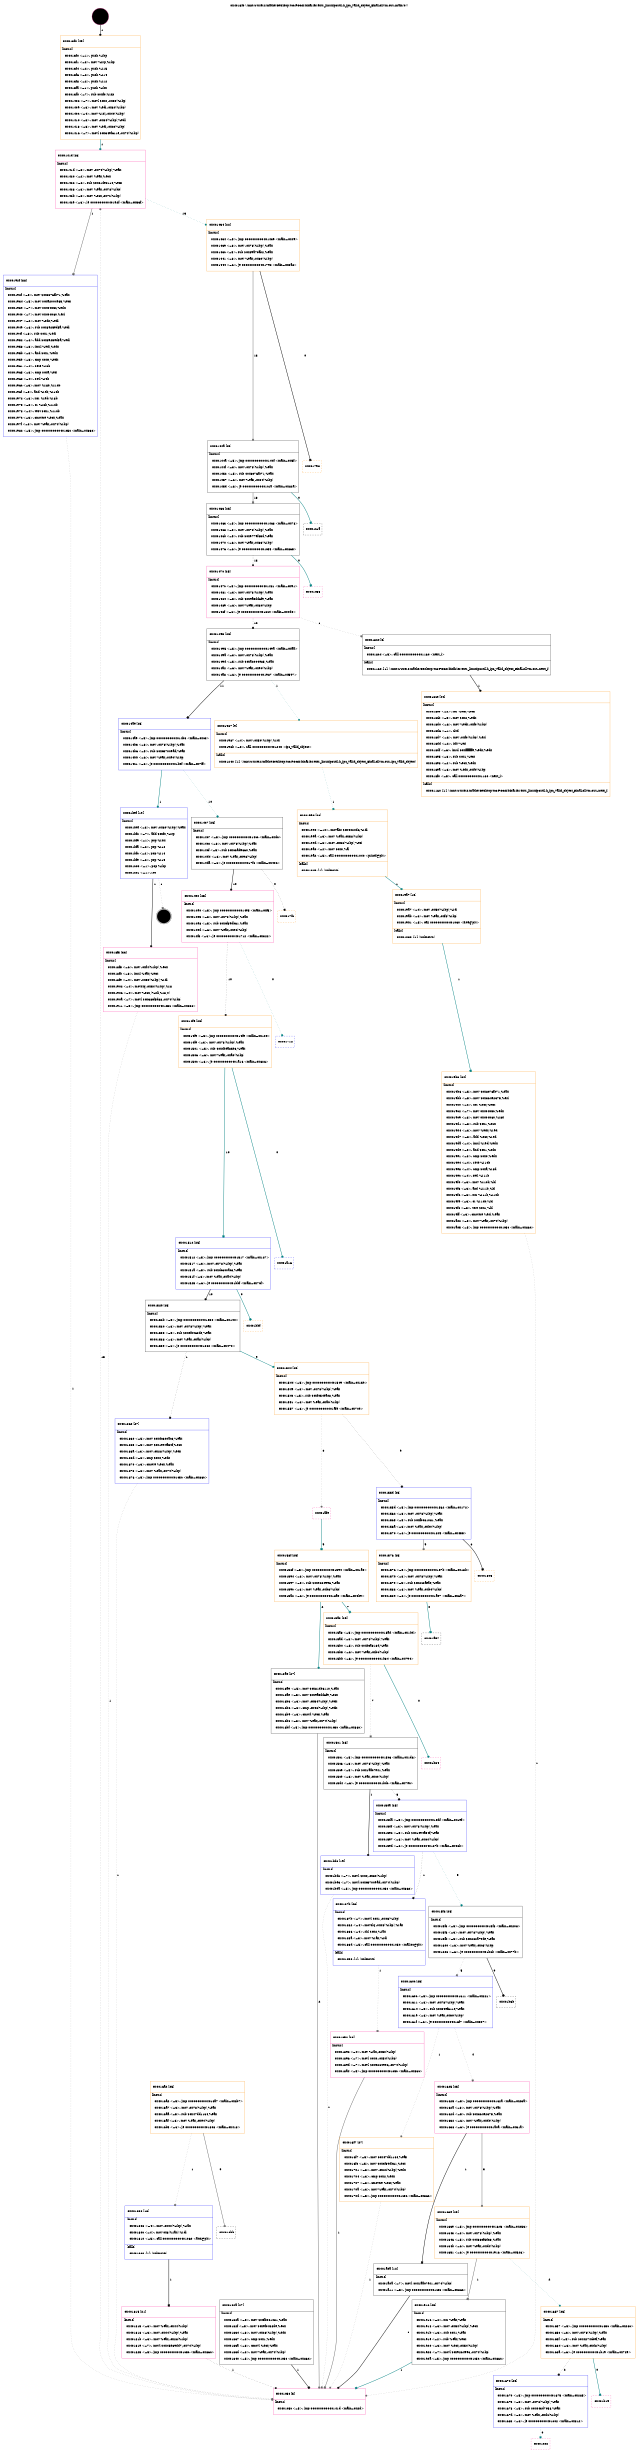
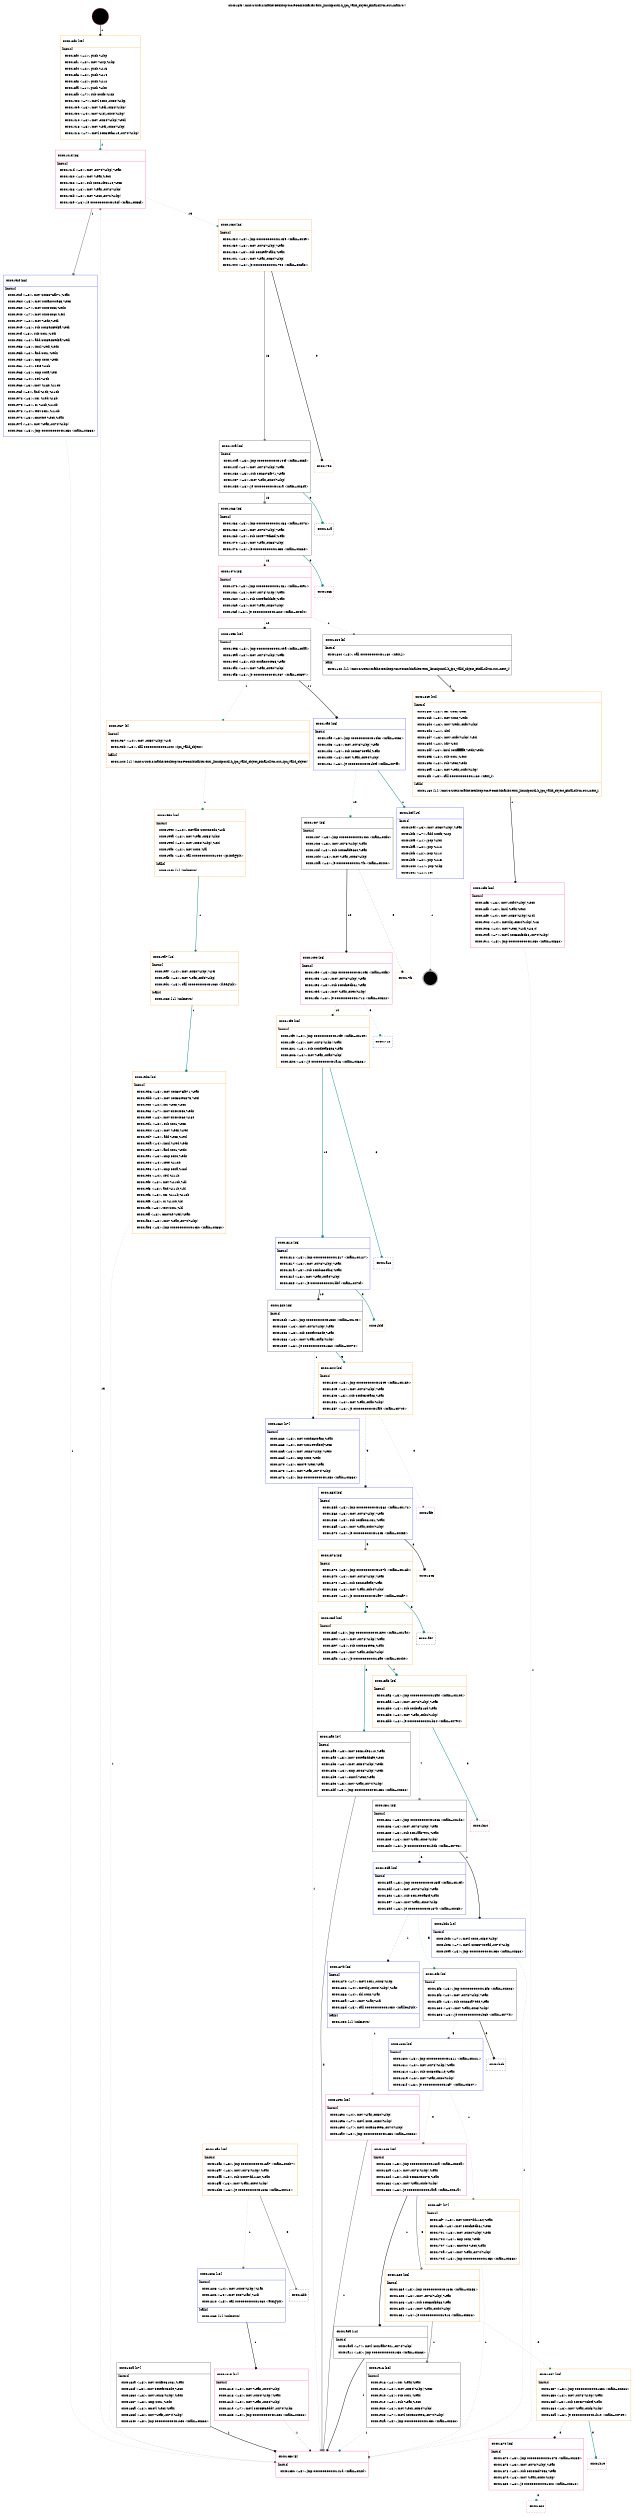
(152, 912) -> (513, 839)
(322, 1534) -> (365, 1606)
(385, 2376) -> (356, 2439)
(541, 2401) -> (536, 2464)
